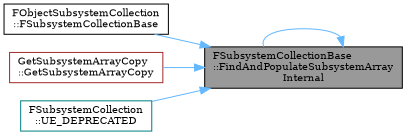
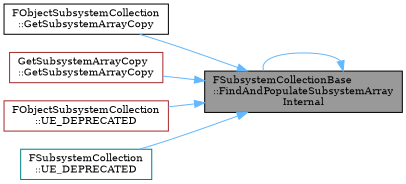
(86, 19) -> (86, 19)
none -> (86, 116)
